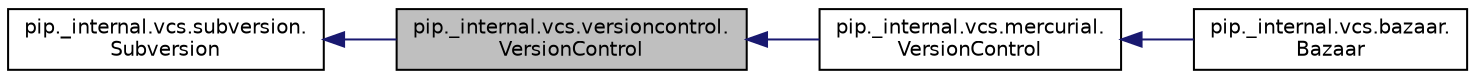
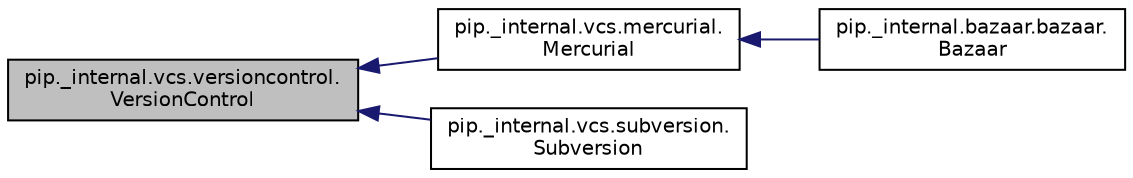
(370, 39) -> (405, 117)
(970, 39) -> (589, 39)
(1331, 39) -> (972, 39)
